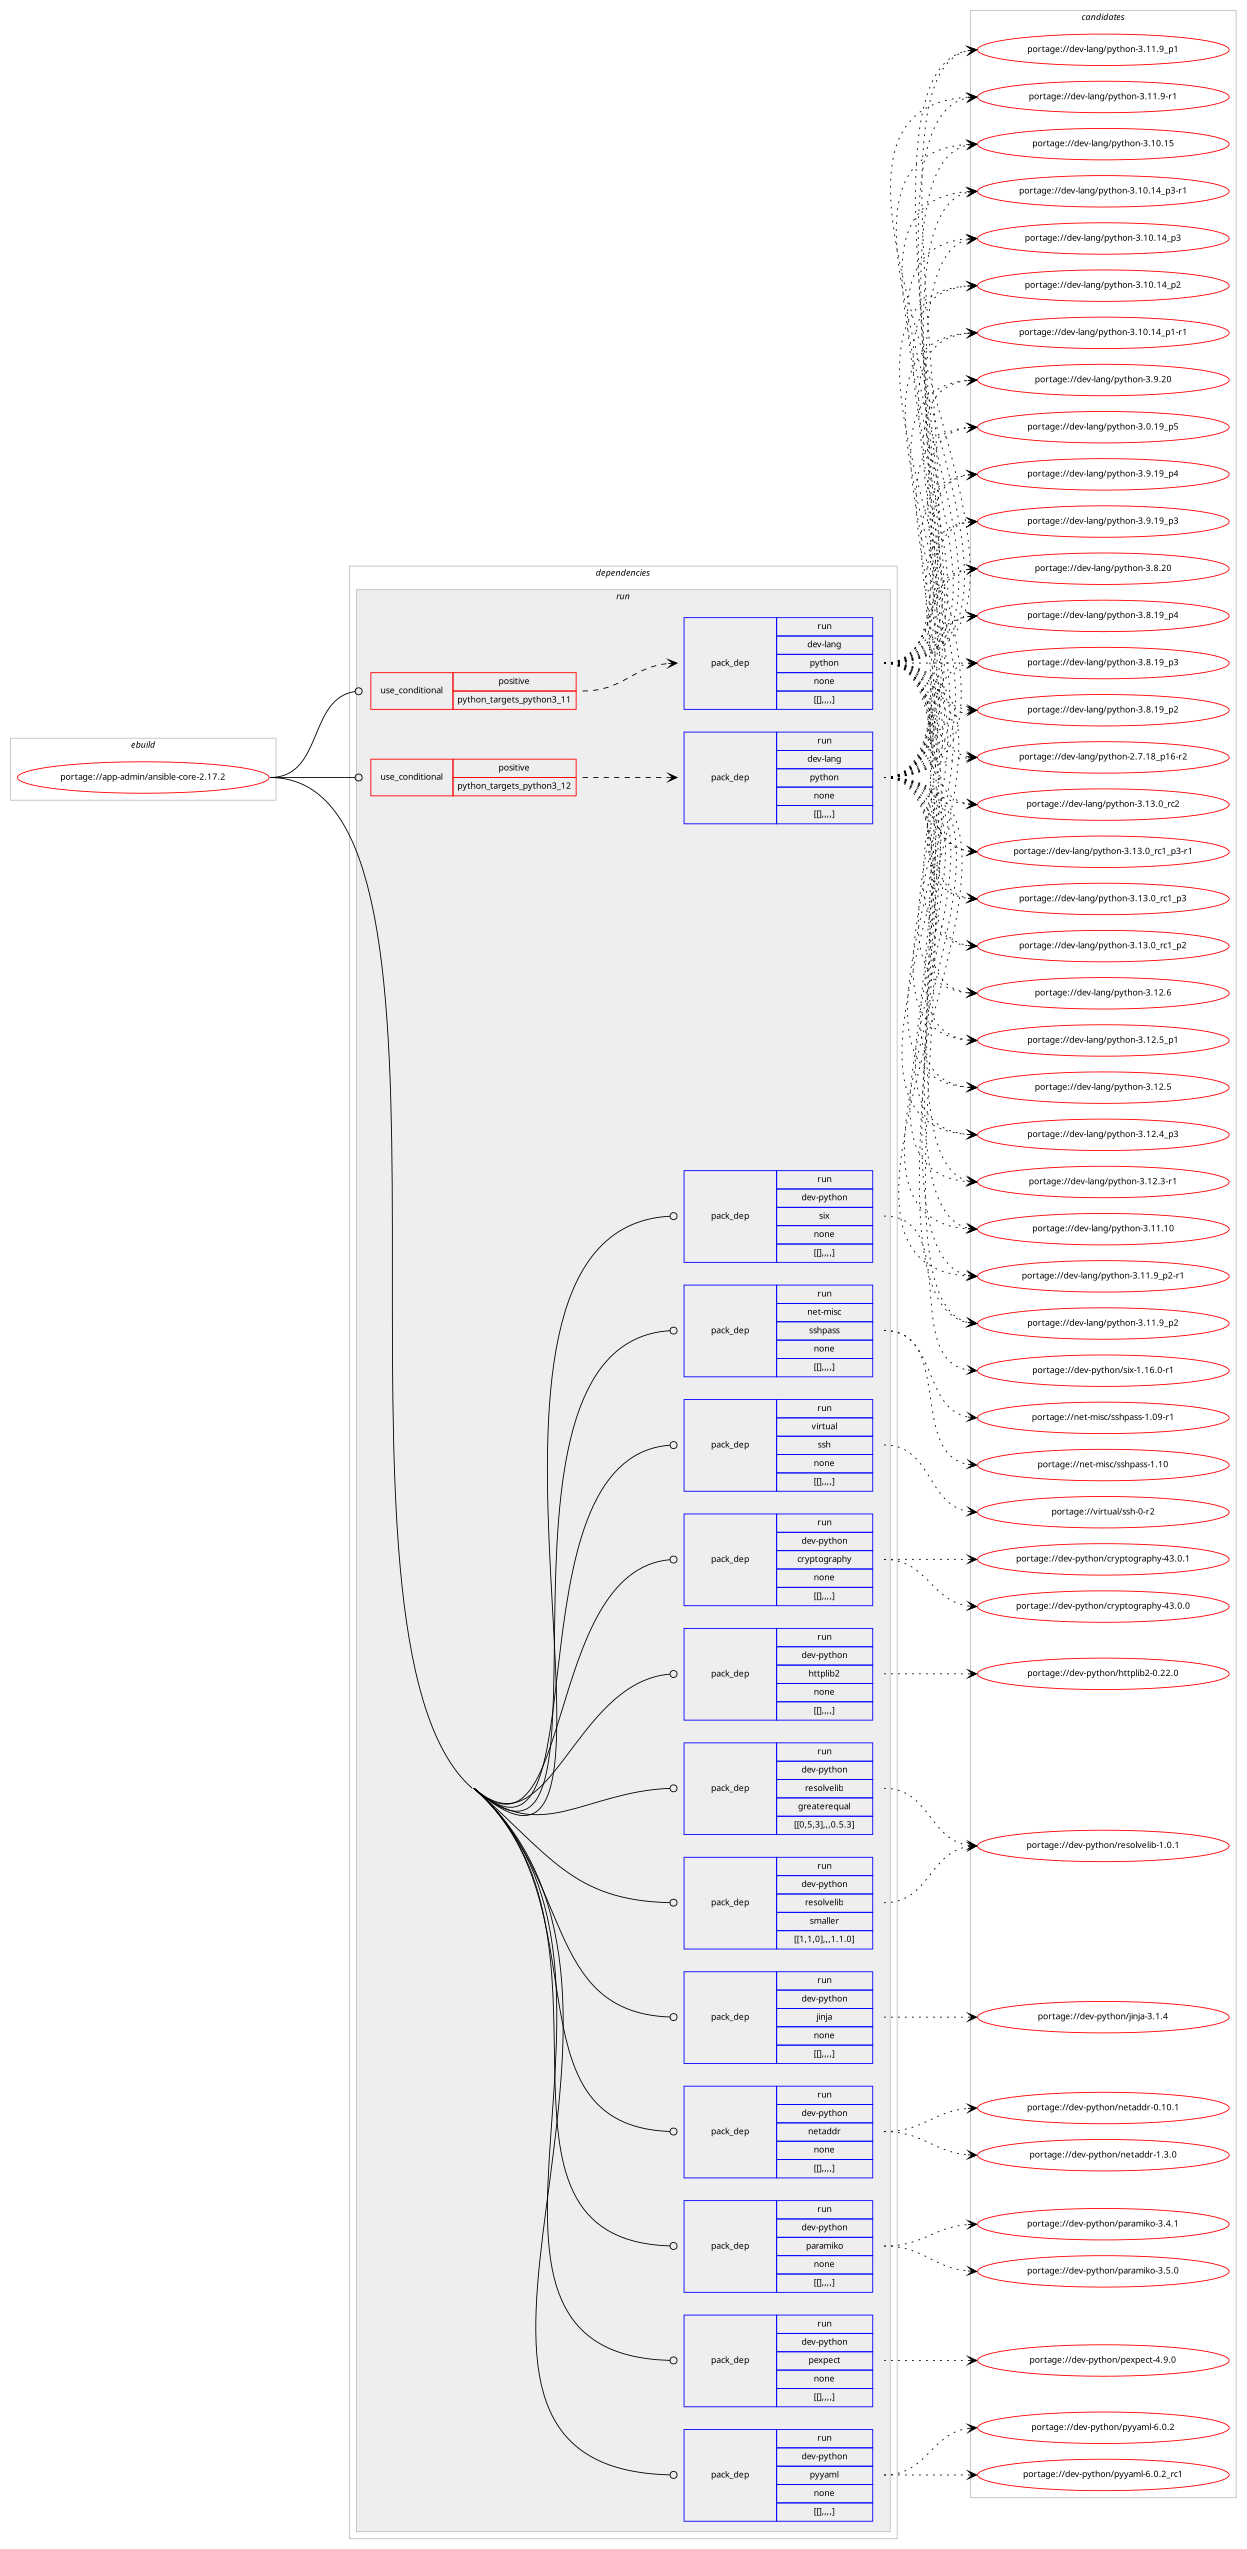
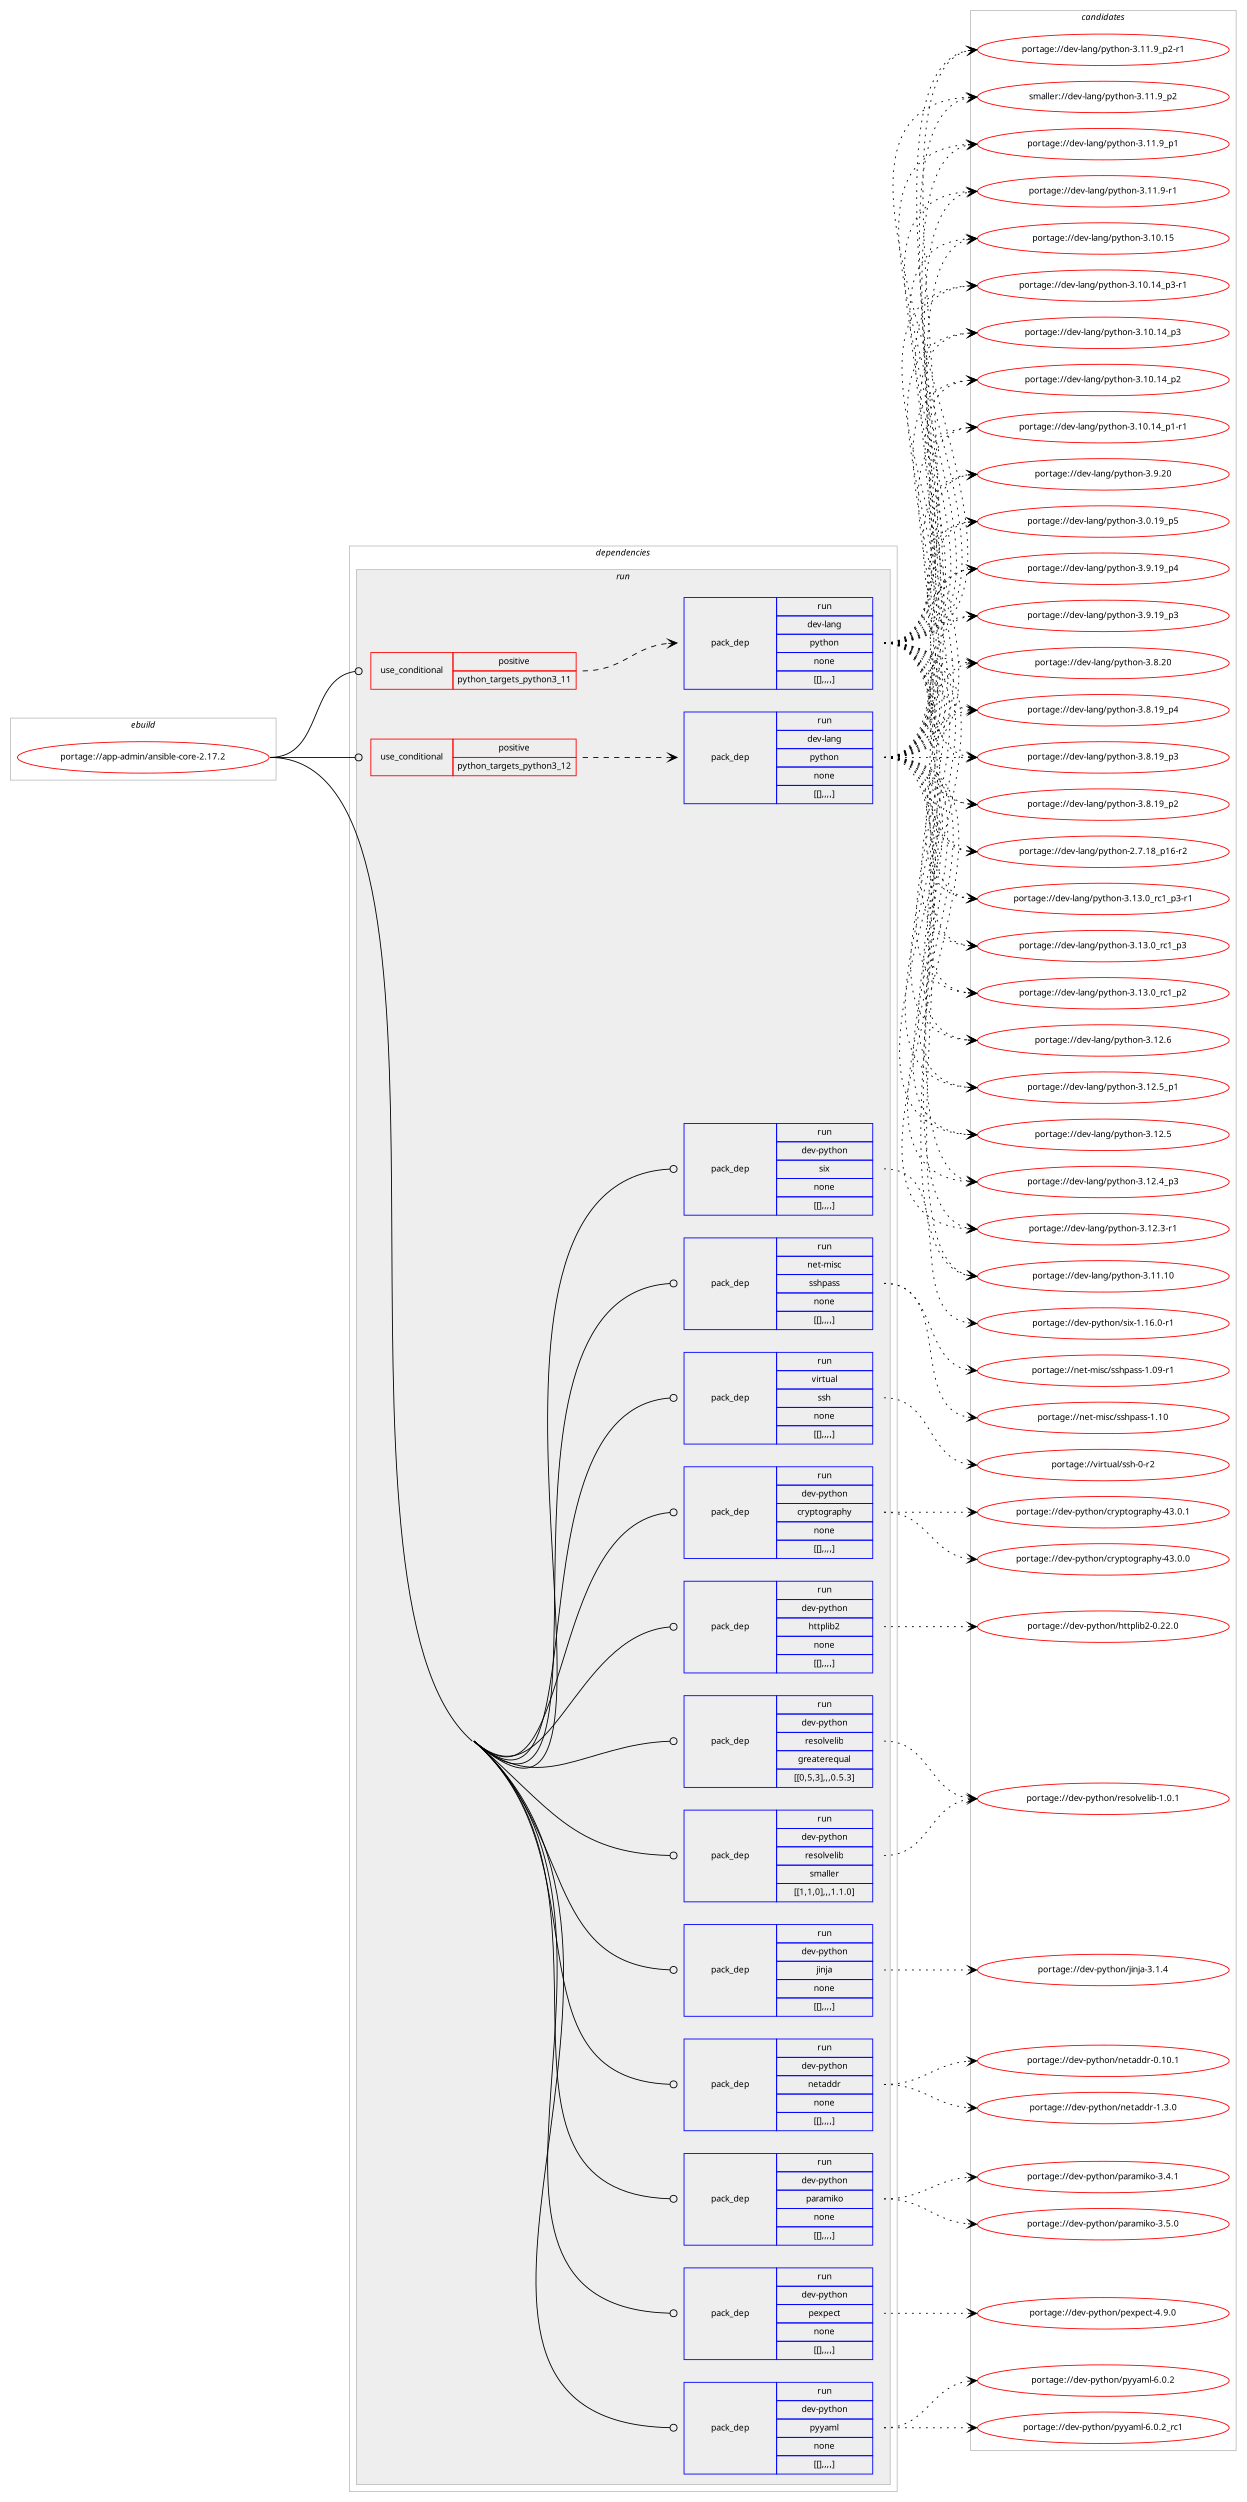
(1103, 805) -> none
(1103, 1324) -> (1103, 97)
